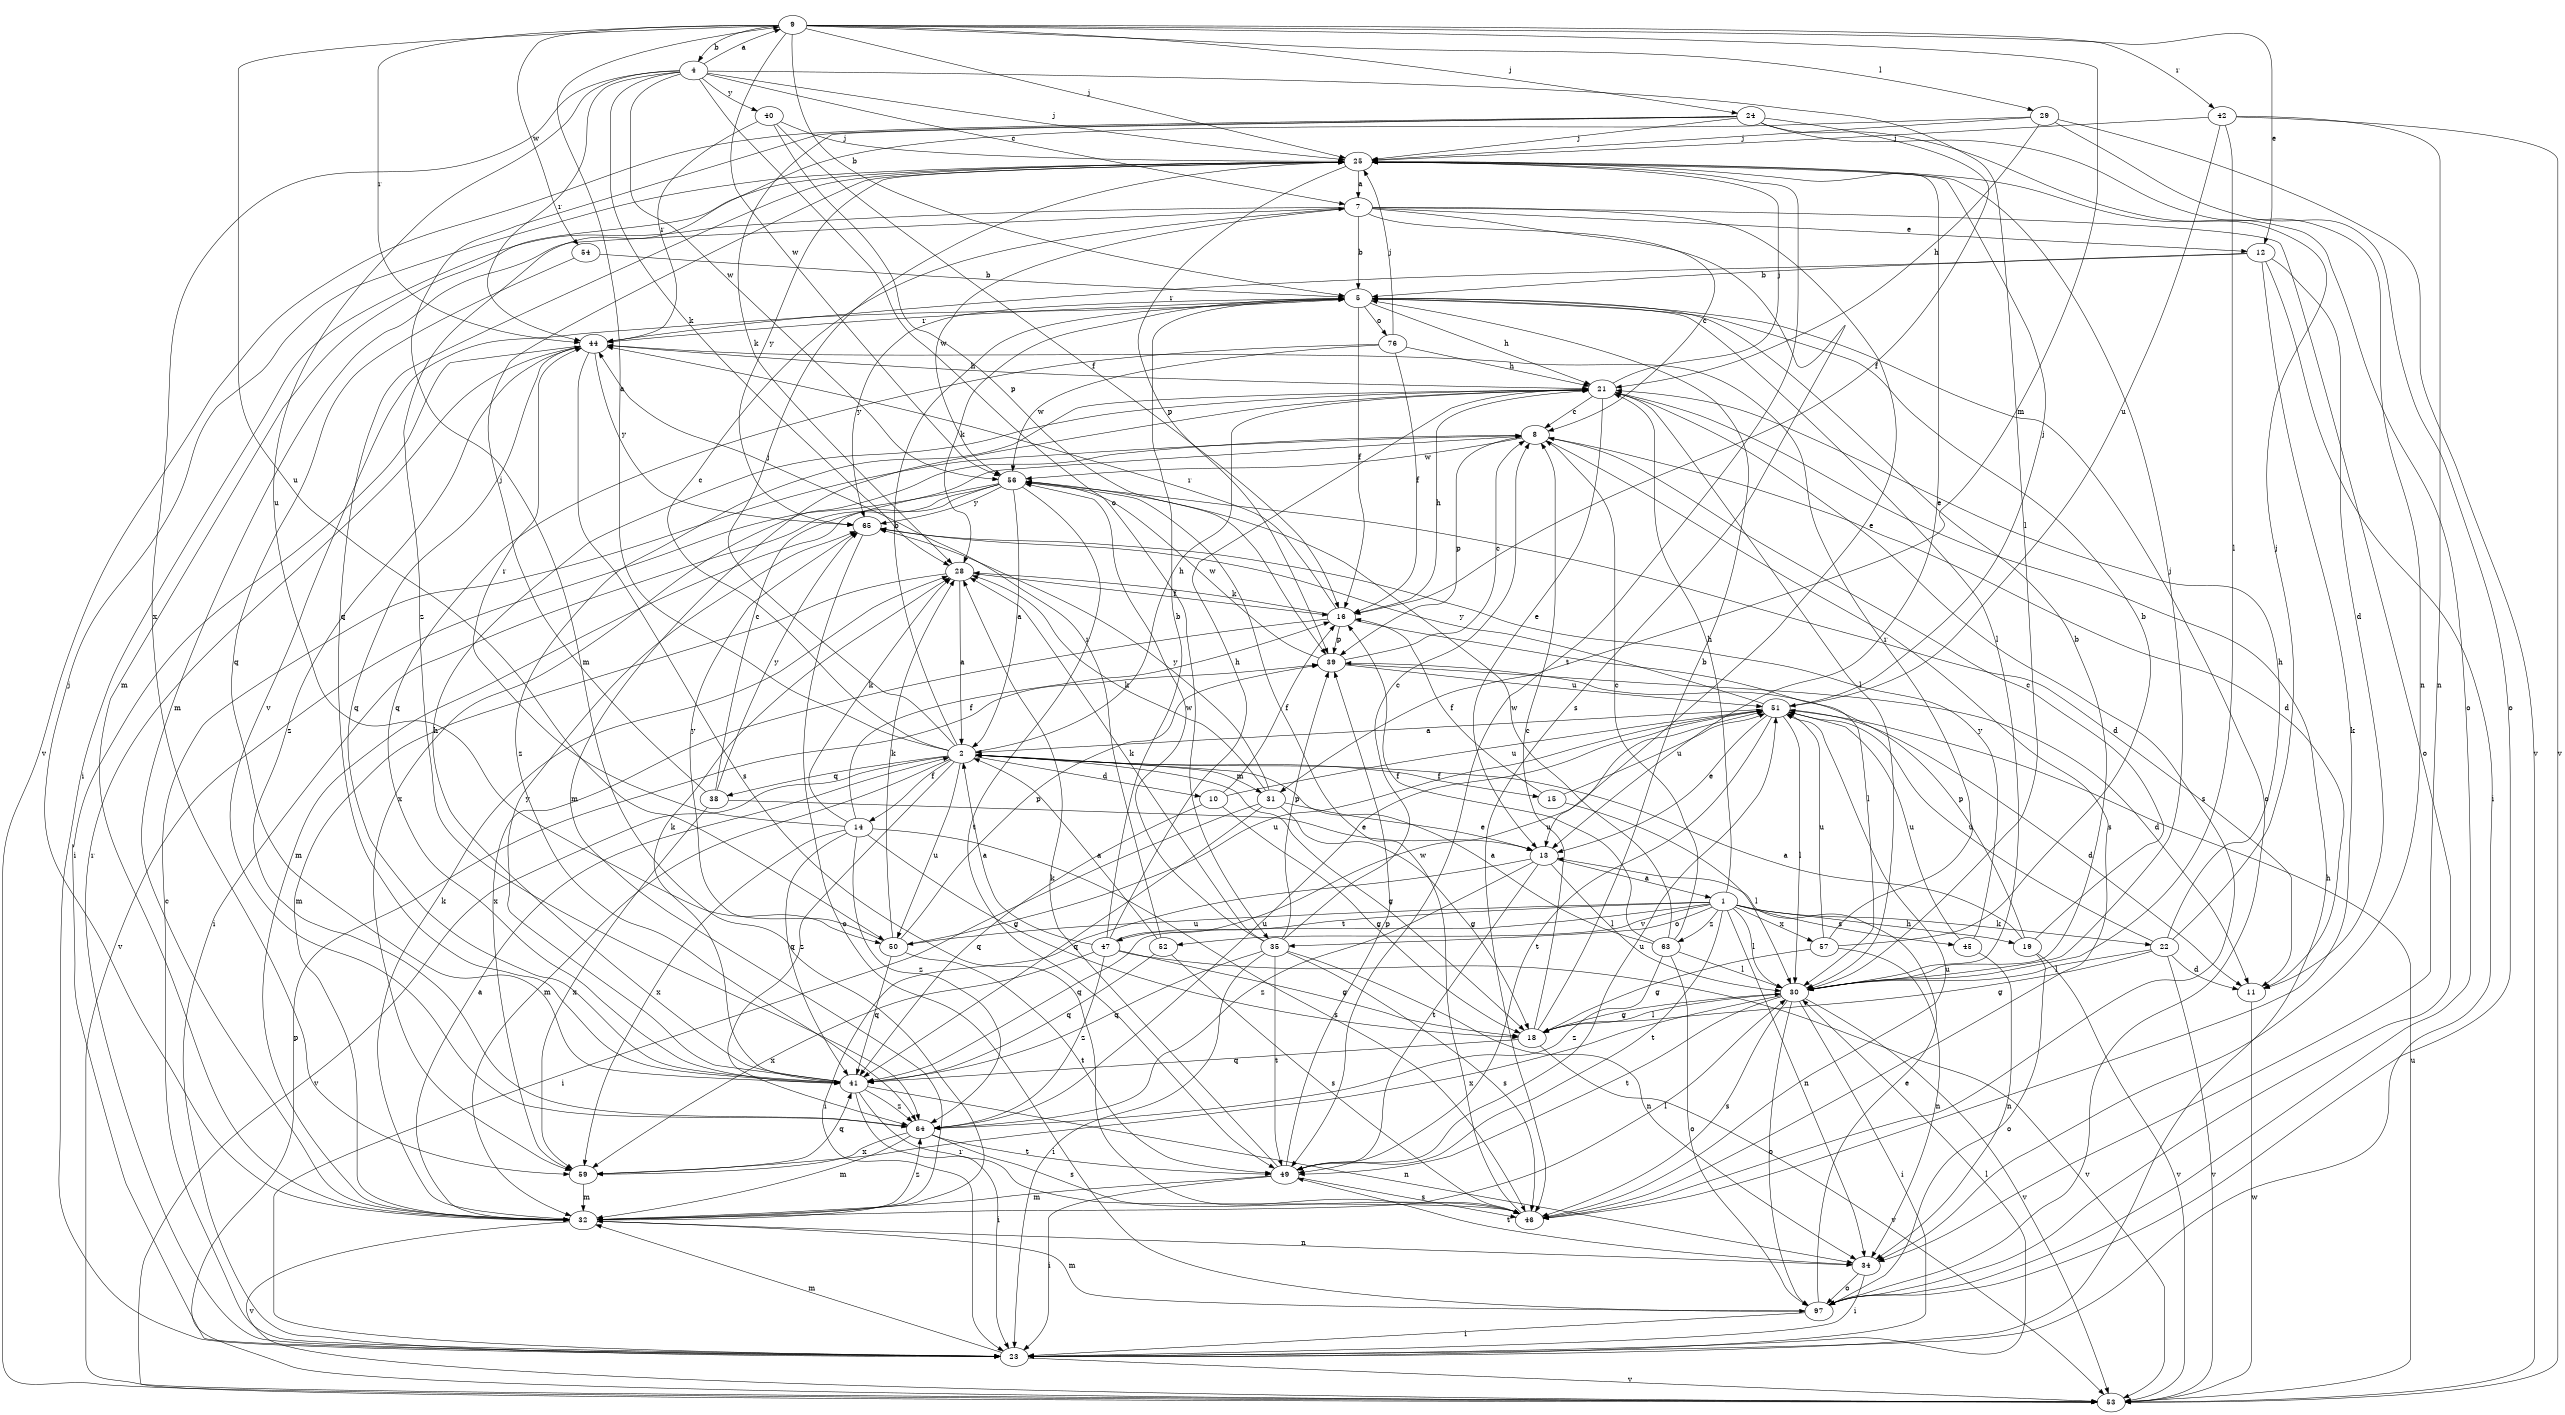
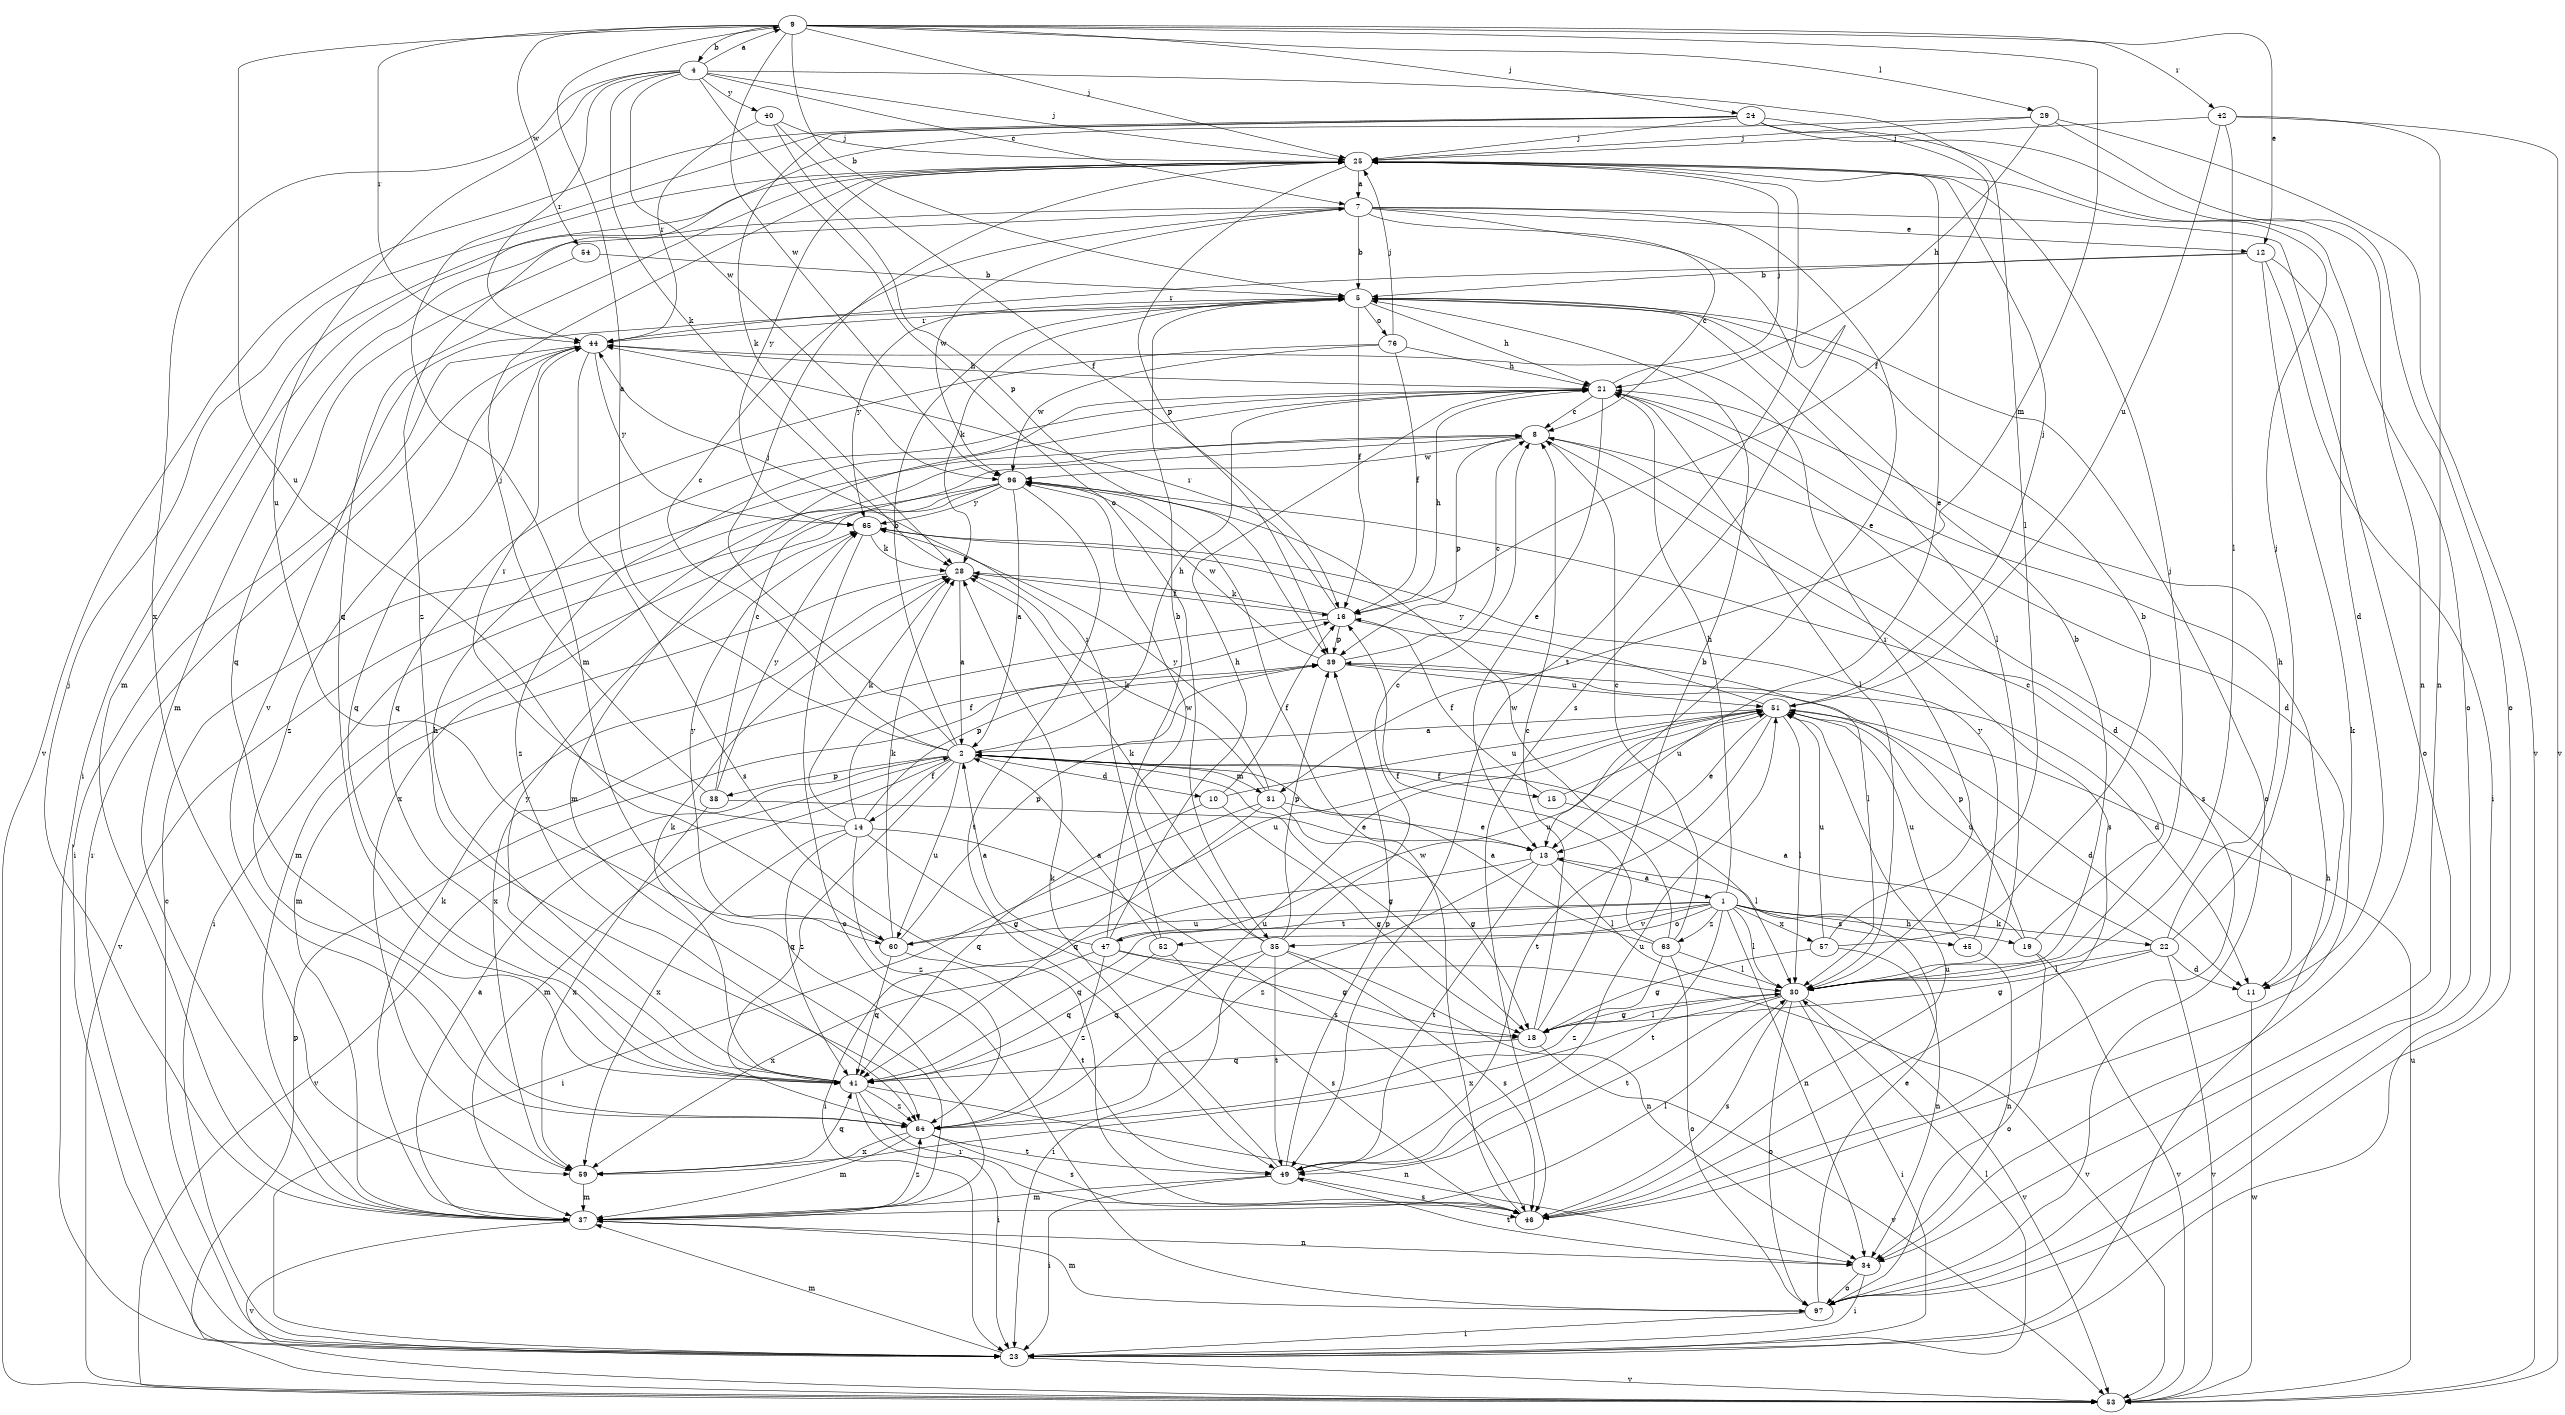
(1012, 480) -> (1012, 480)
none -> (901, 561)
none -> (1069, 696)
(836, 777) -> (836, 777)
(894, 947) -> (894, 947)
(583, 1220) -> (583, 1220)
